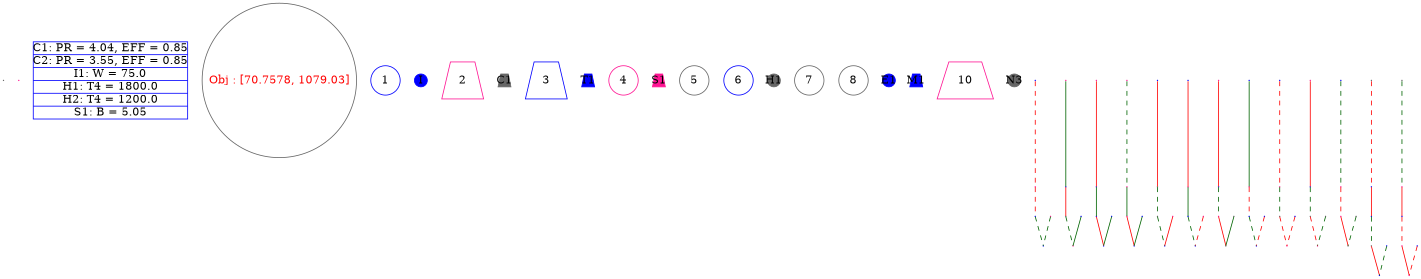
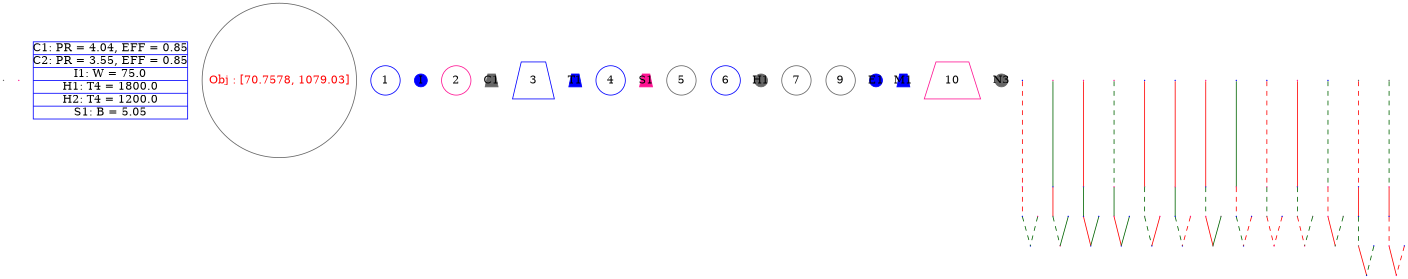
(463, 80) -> (456, 80)
(624, 80) -> (611, 80)
(854, 80) -> (841, 80)
